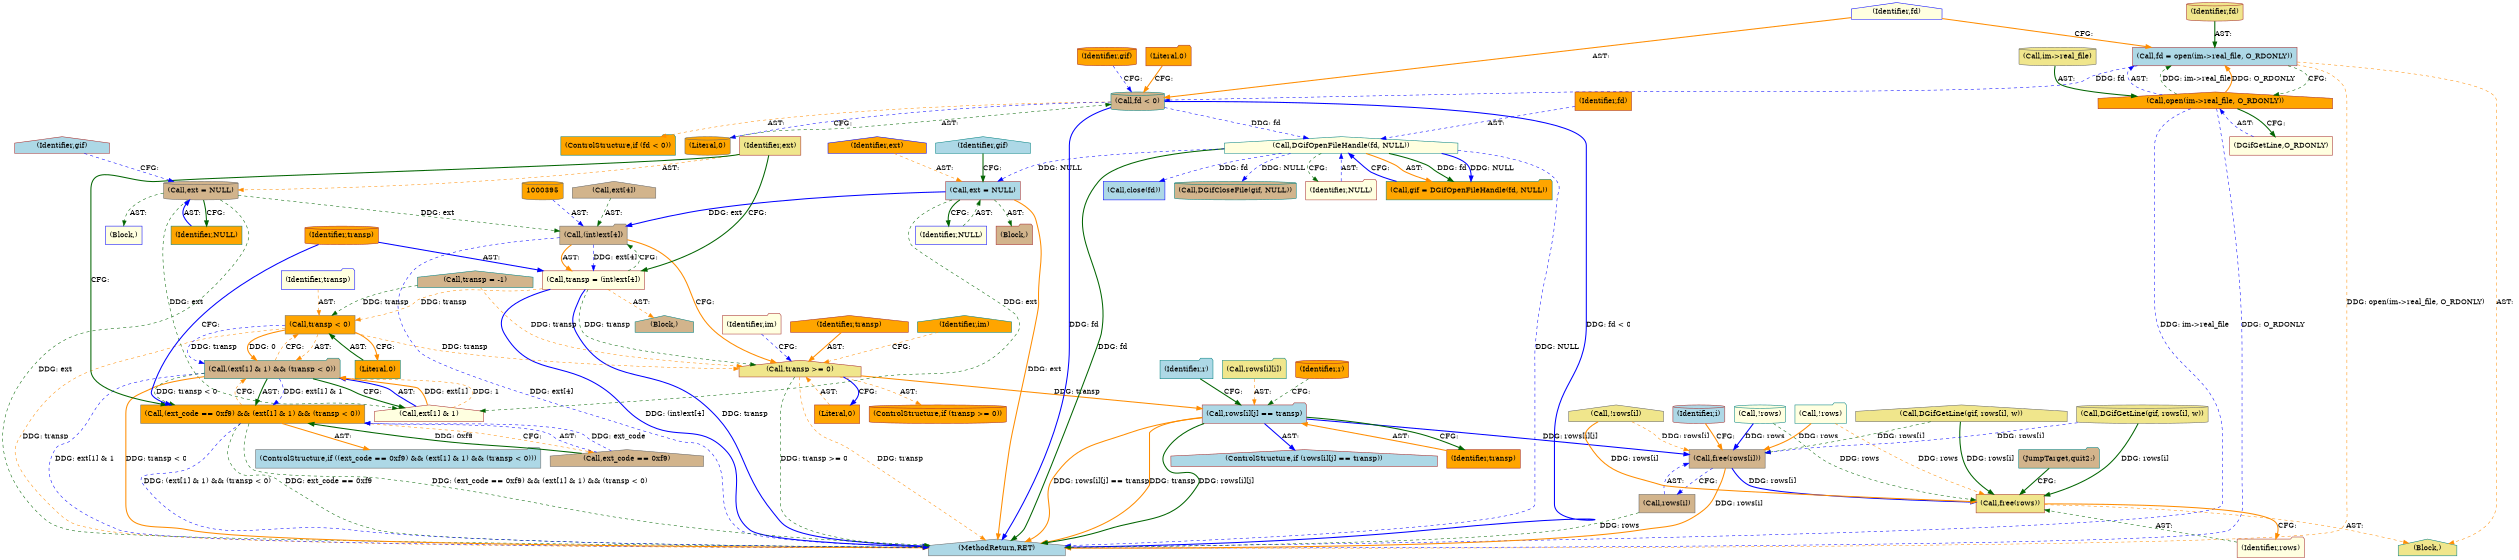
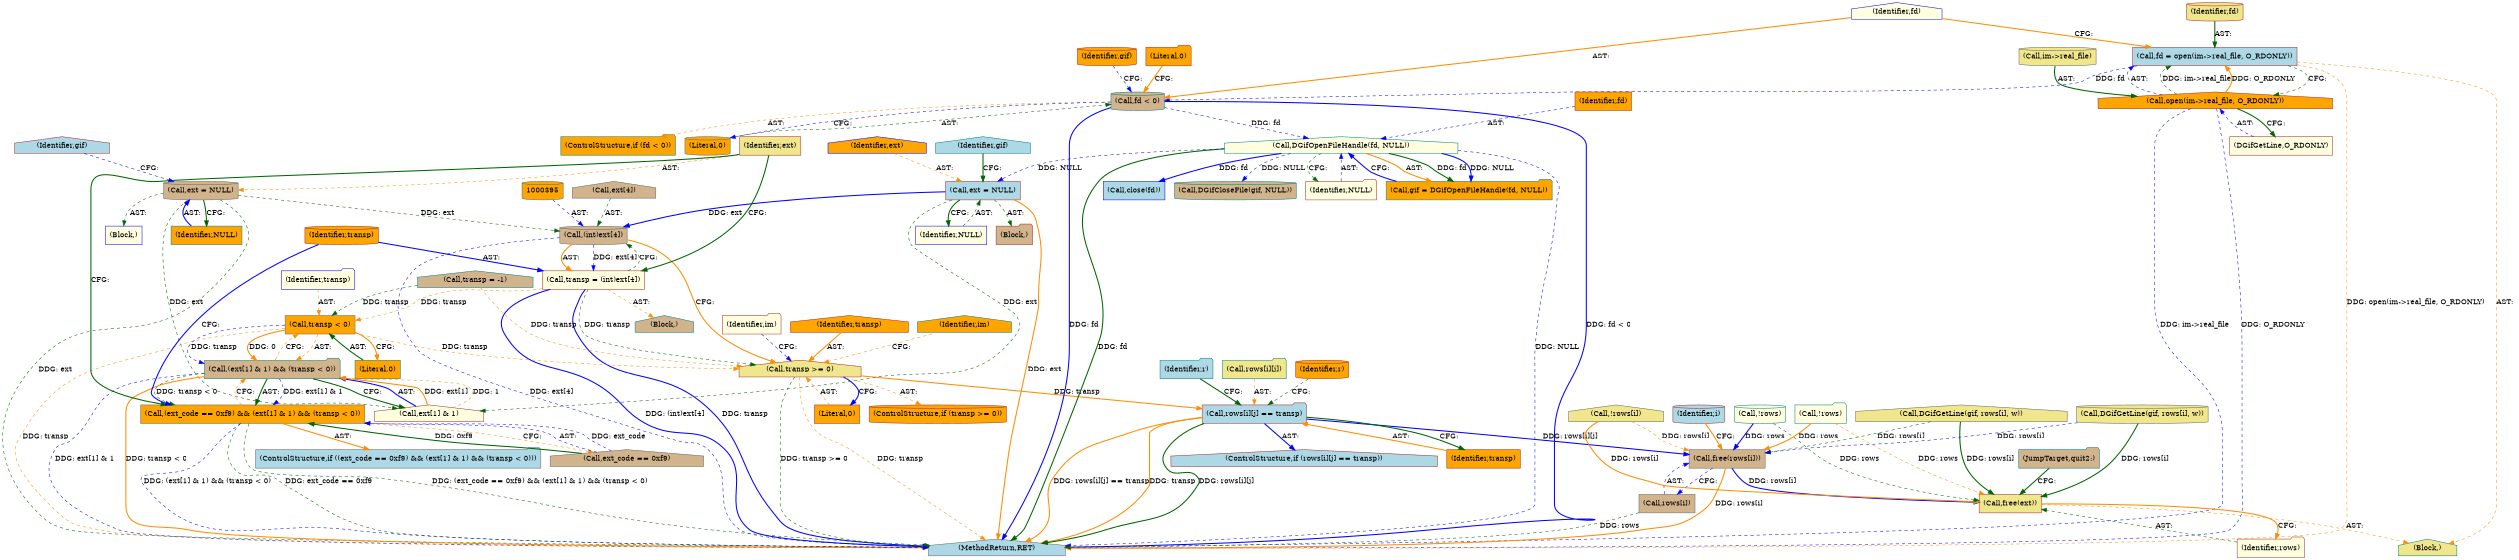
(1222, 164) -> (1222, 164)
(593, 235) -> (593, 235)
(2010, 504) -> (2010, 504)
